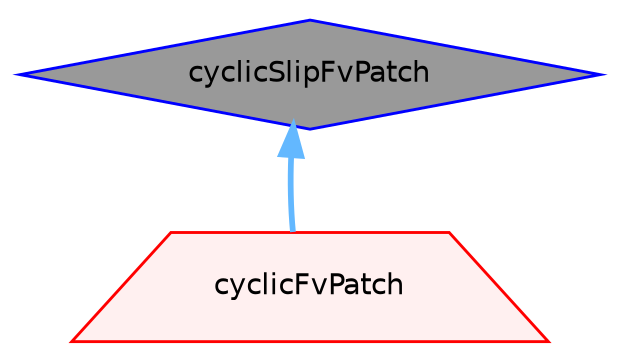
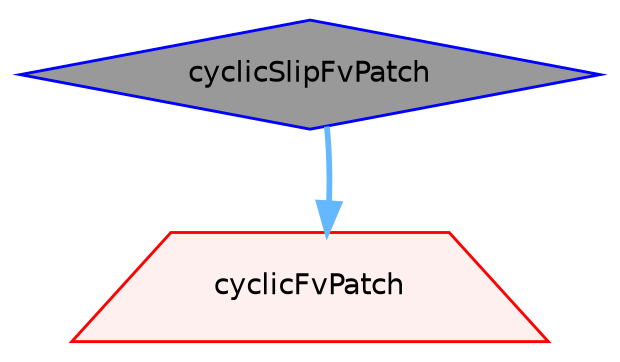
(291, 194) -> (329, 165)
